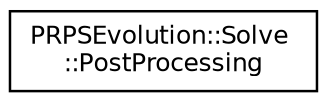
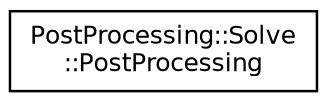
(163, 51) -> (163, 51)
